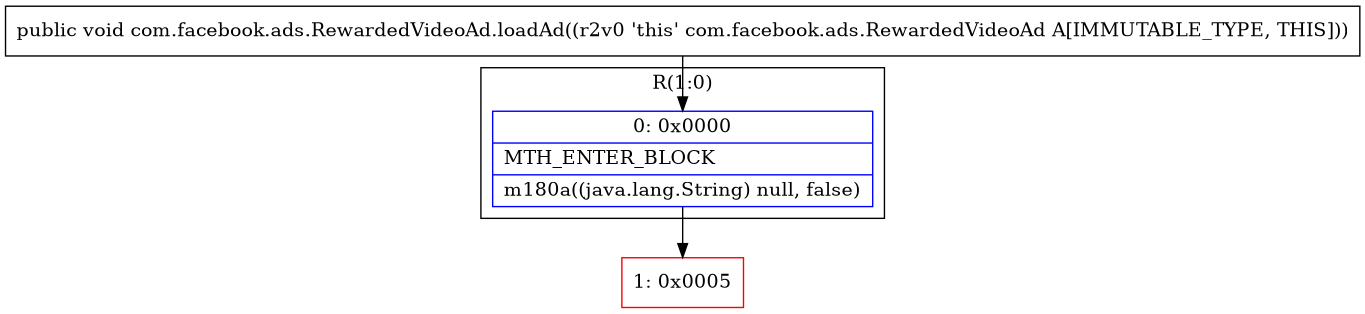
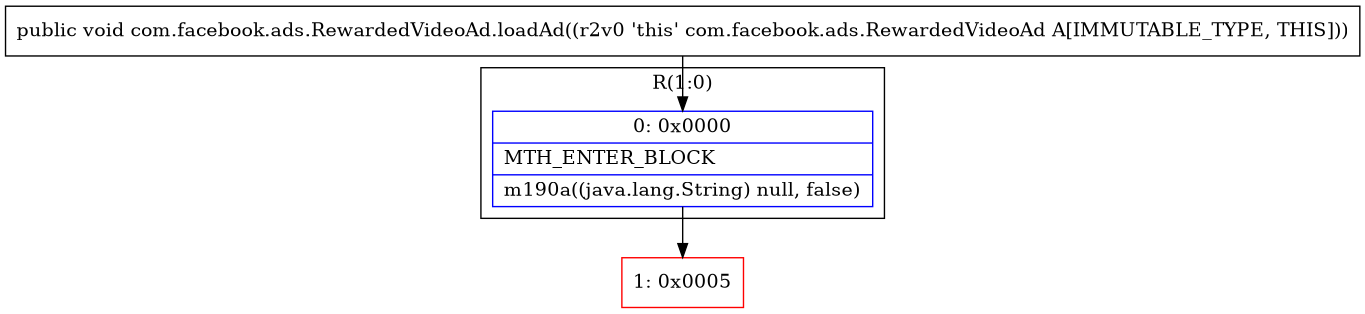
(683, 190) -> (683, 190)
